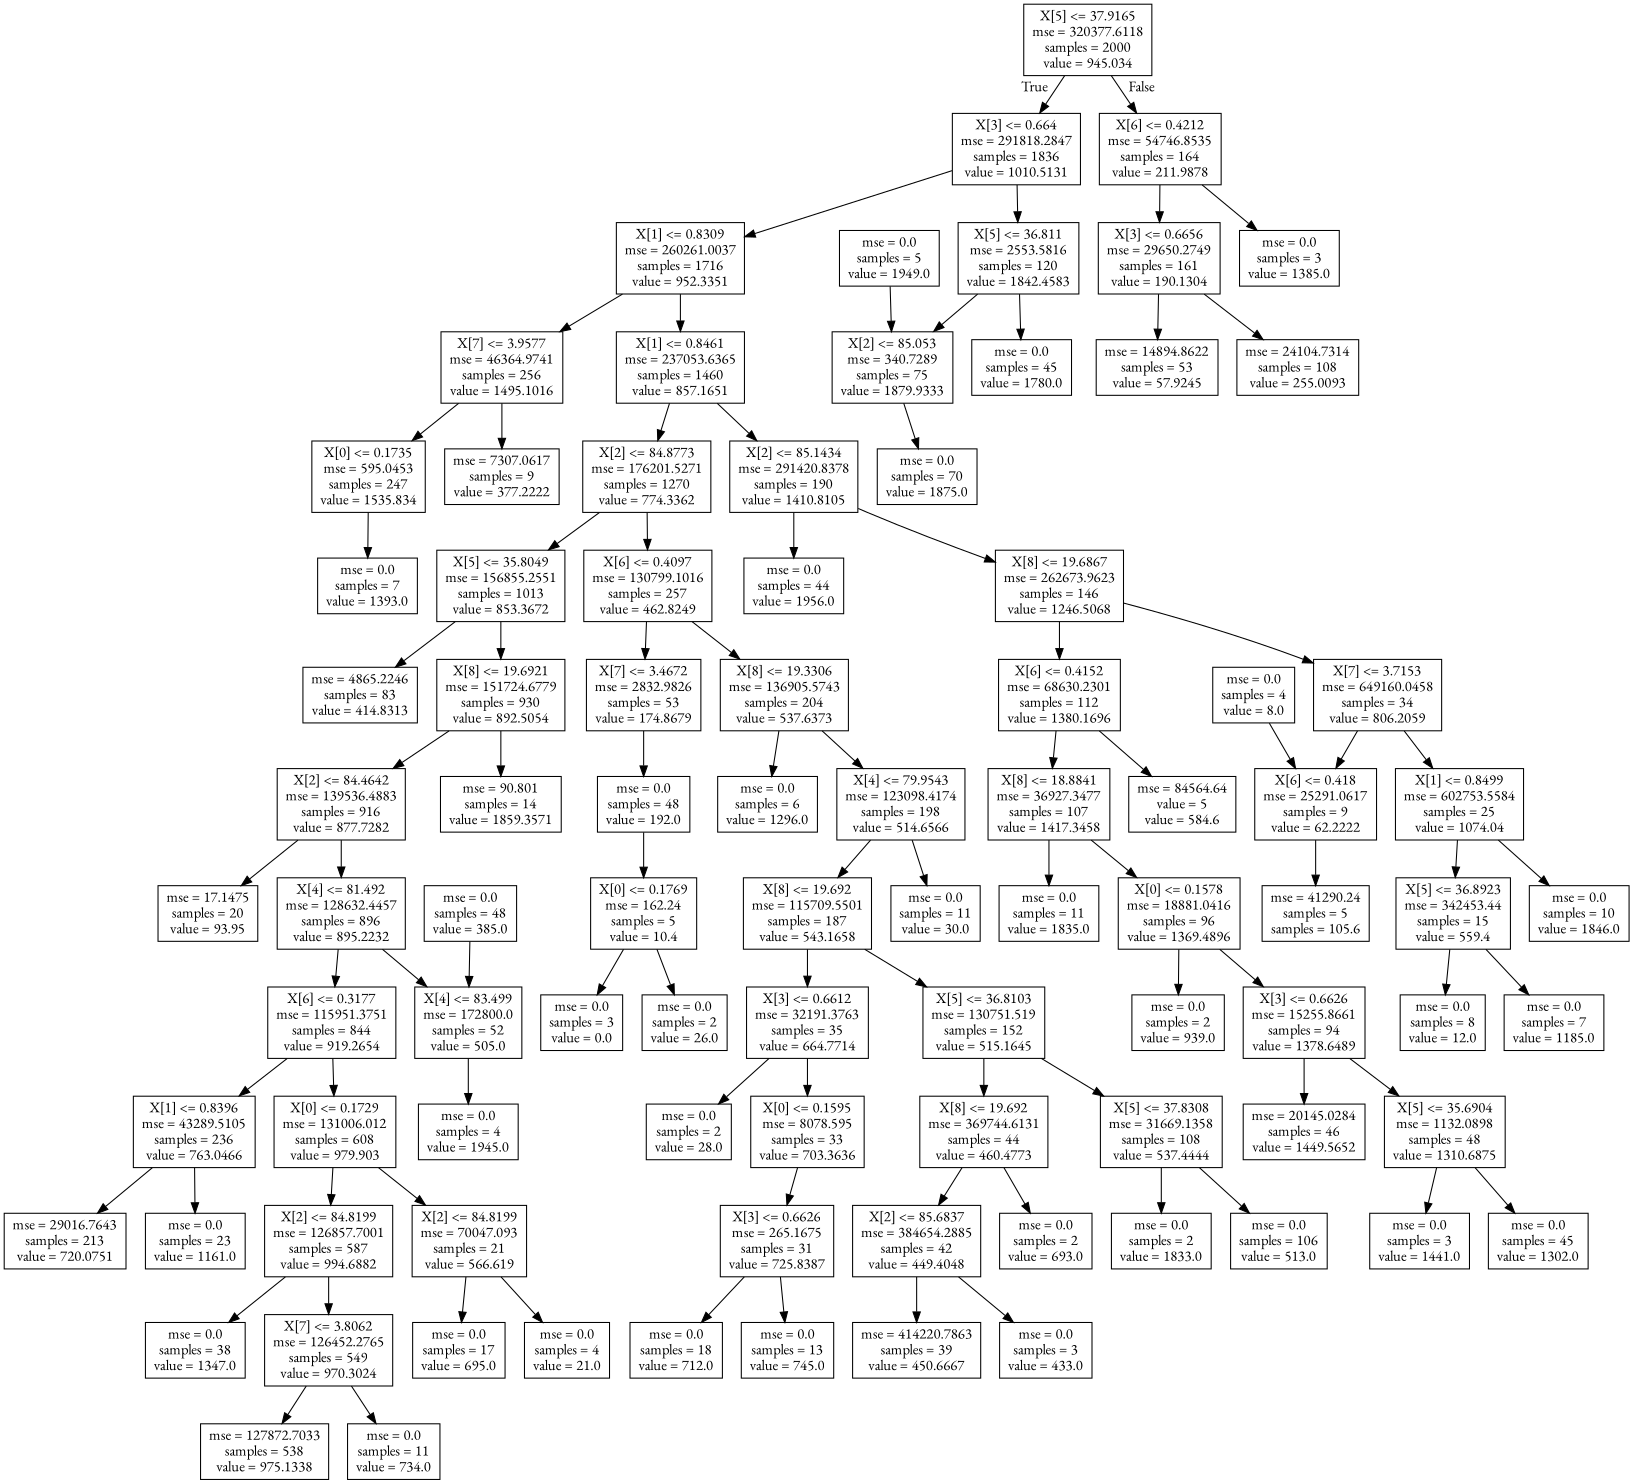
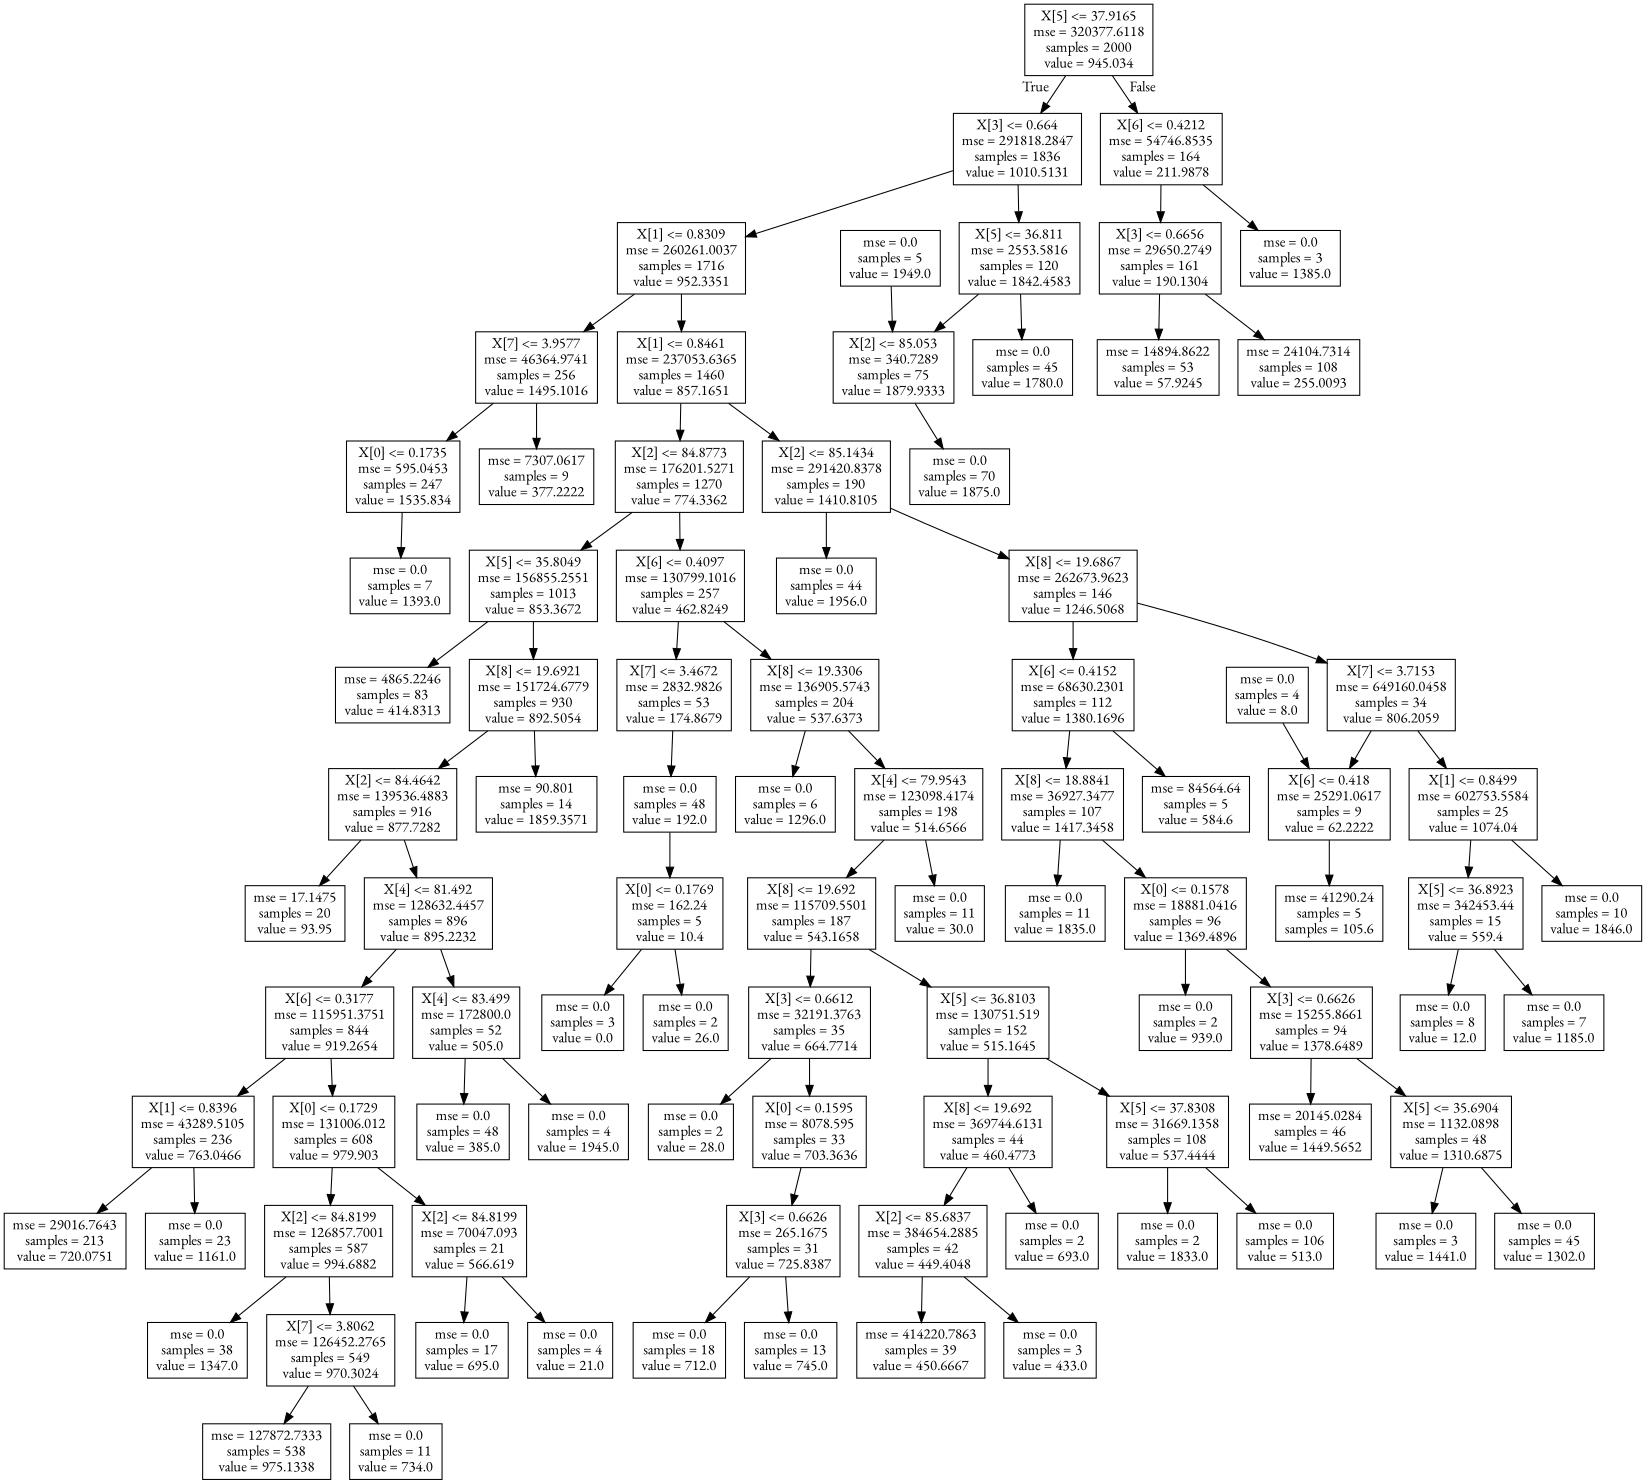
(1182, 804) -> (1196, 804)
(470, 959) -> (465, 1076)
(265, 1452) -> (267, 1452)
